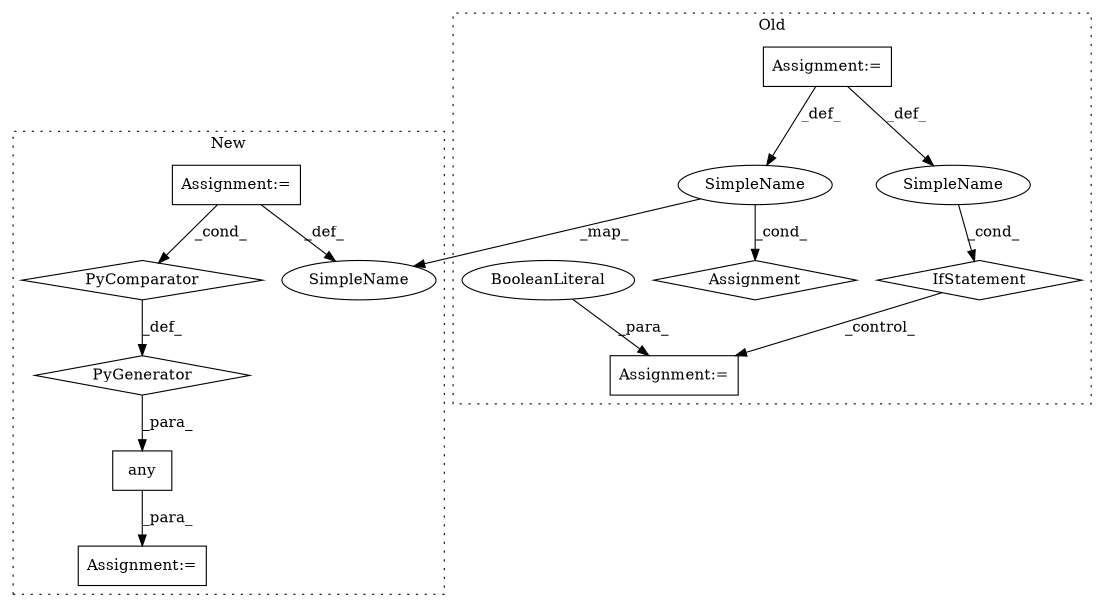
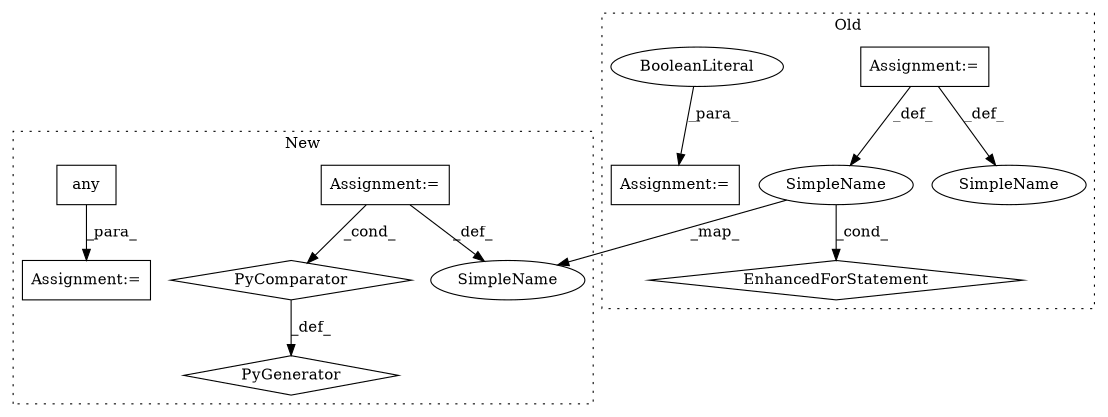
(755, 280) -> (836, 280)
(980, 280) -> none
(142, 418) -> none
